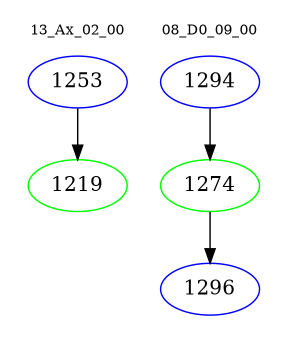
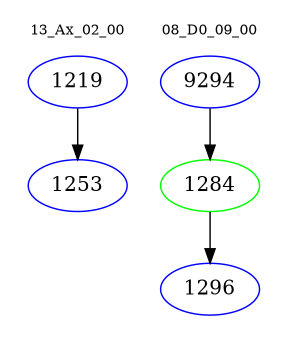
(210, 82) -> (210, 82)
(78, 127) -> (78, 127)
(78, 186) -> (78, 82)
(210, 186) -> (210, 186)
